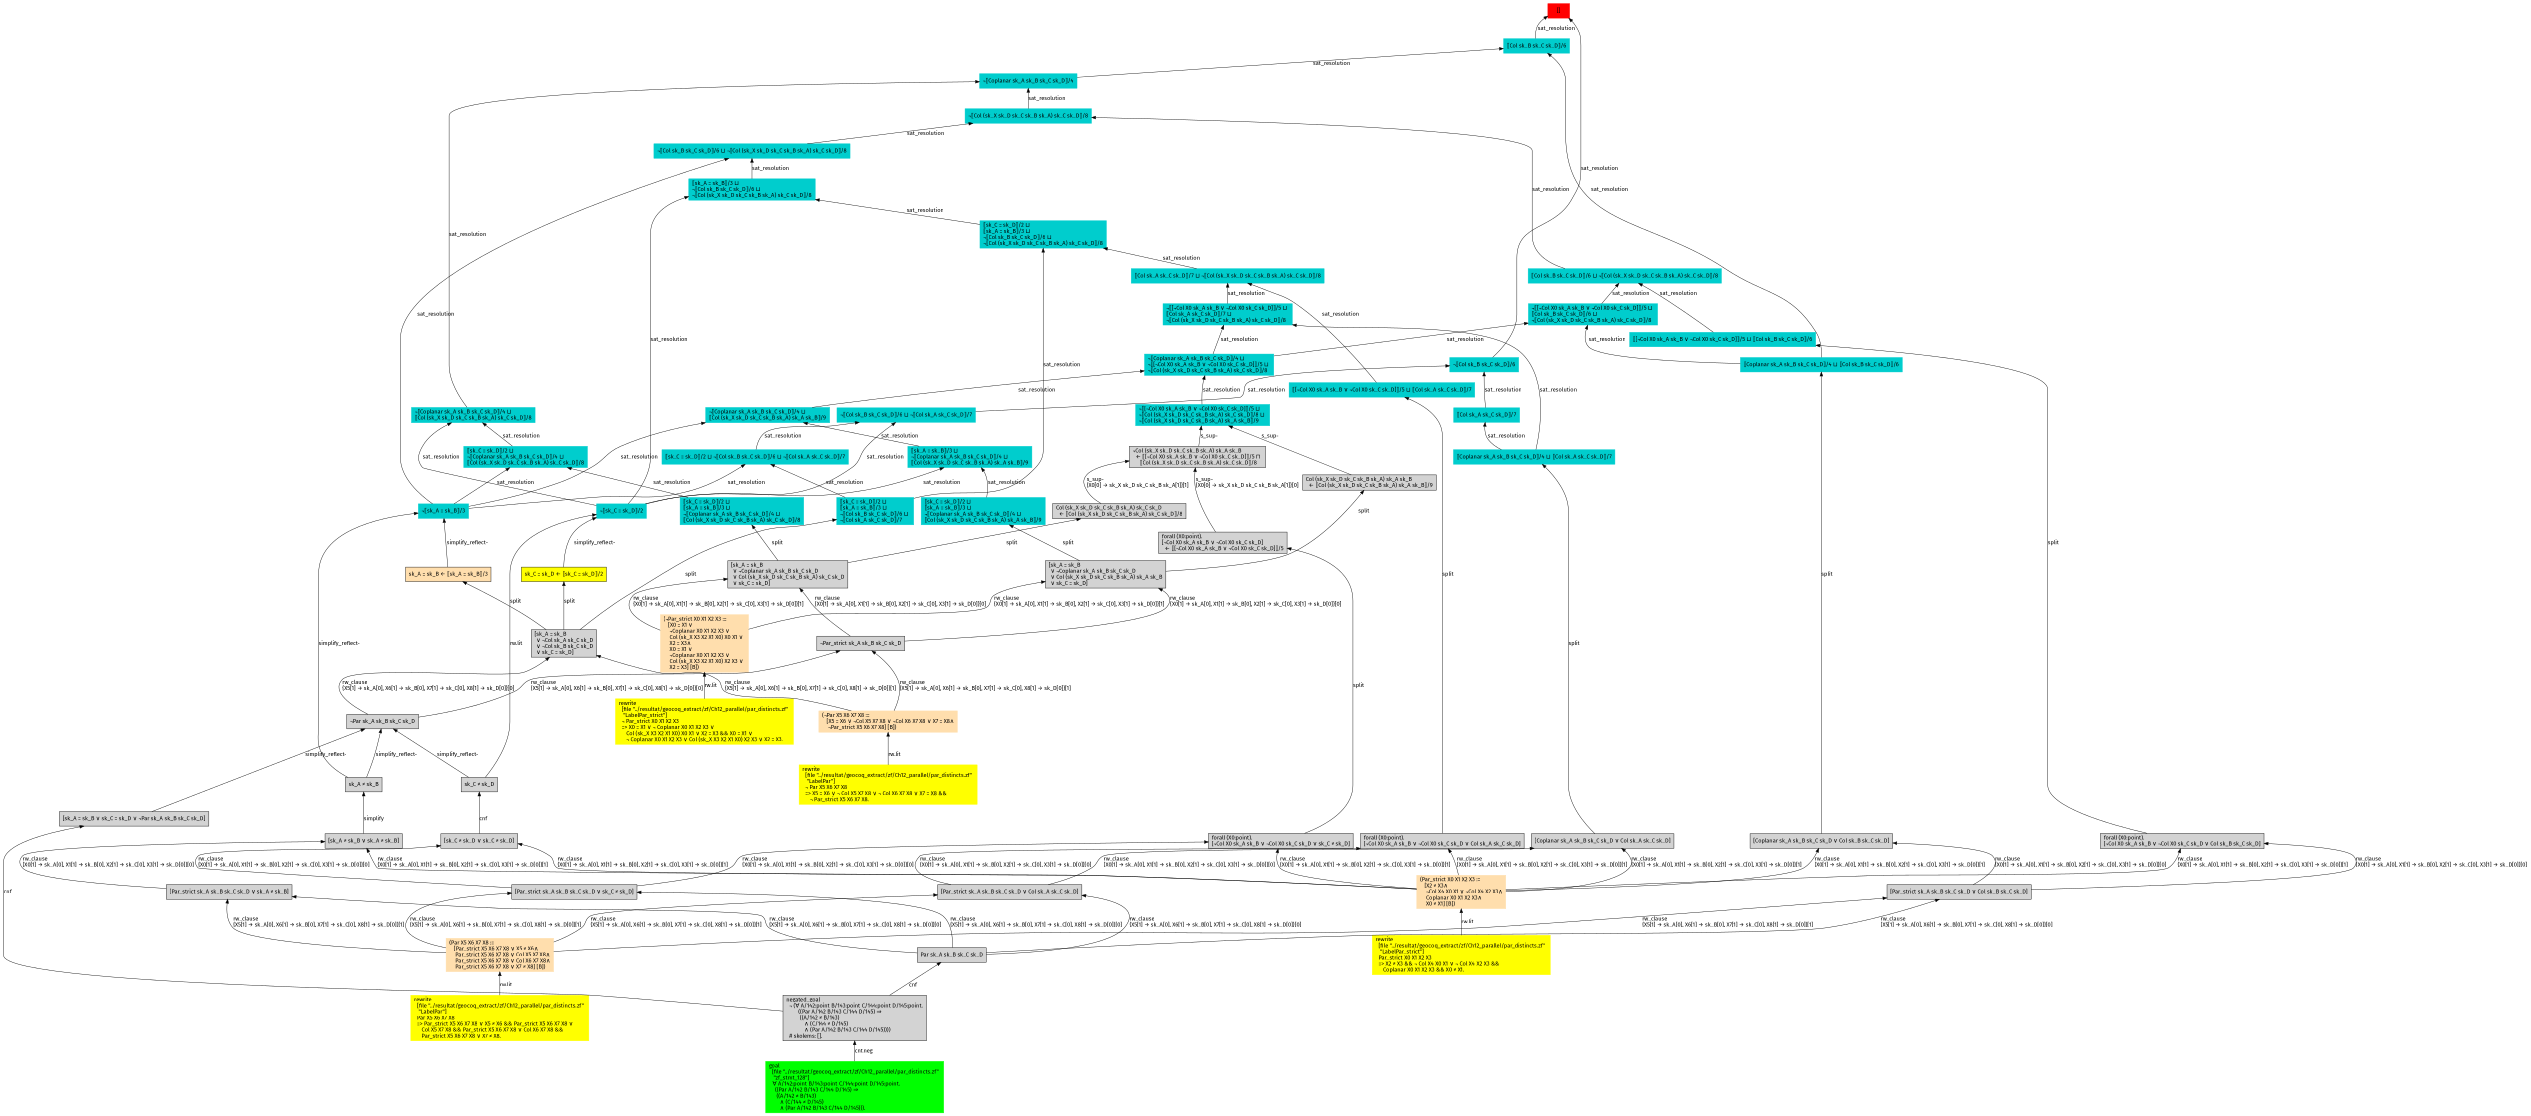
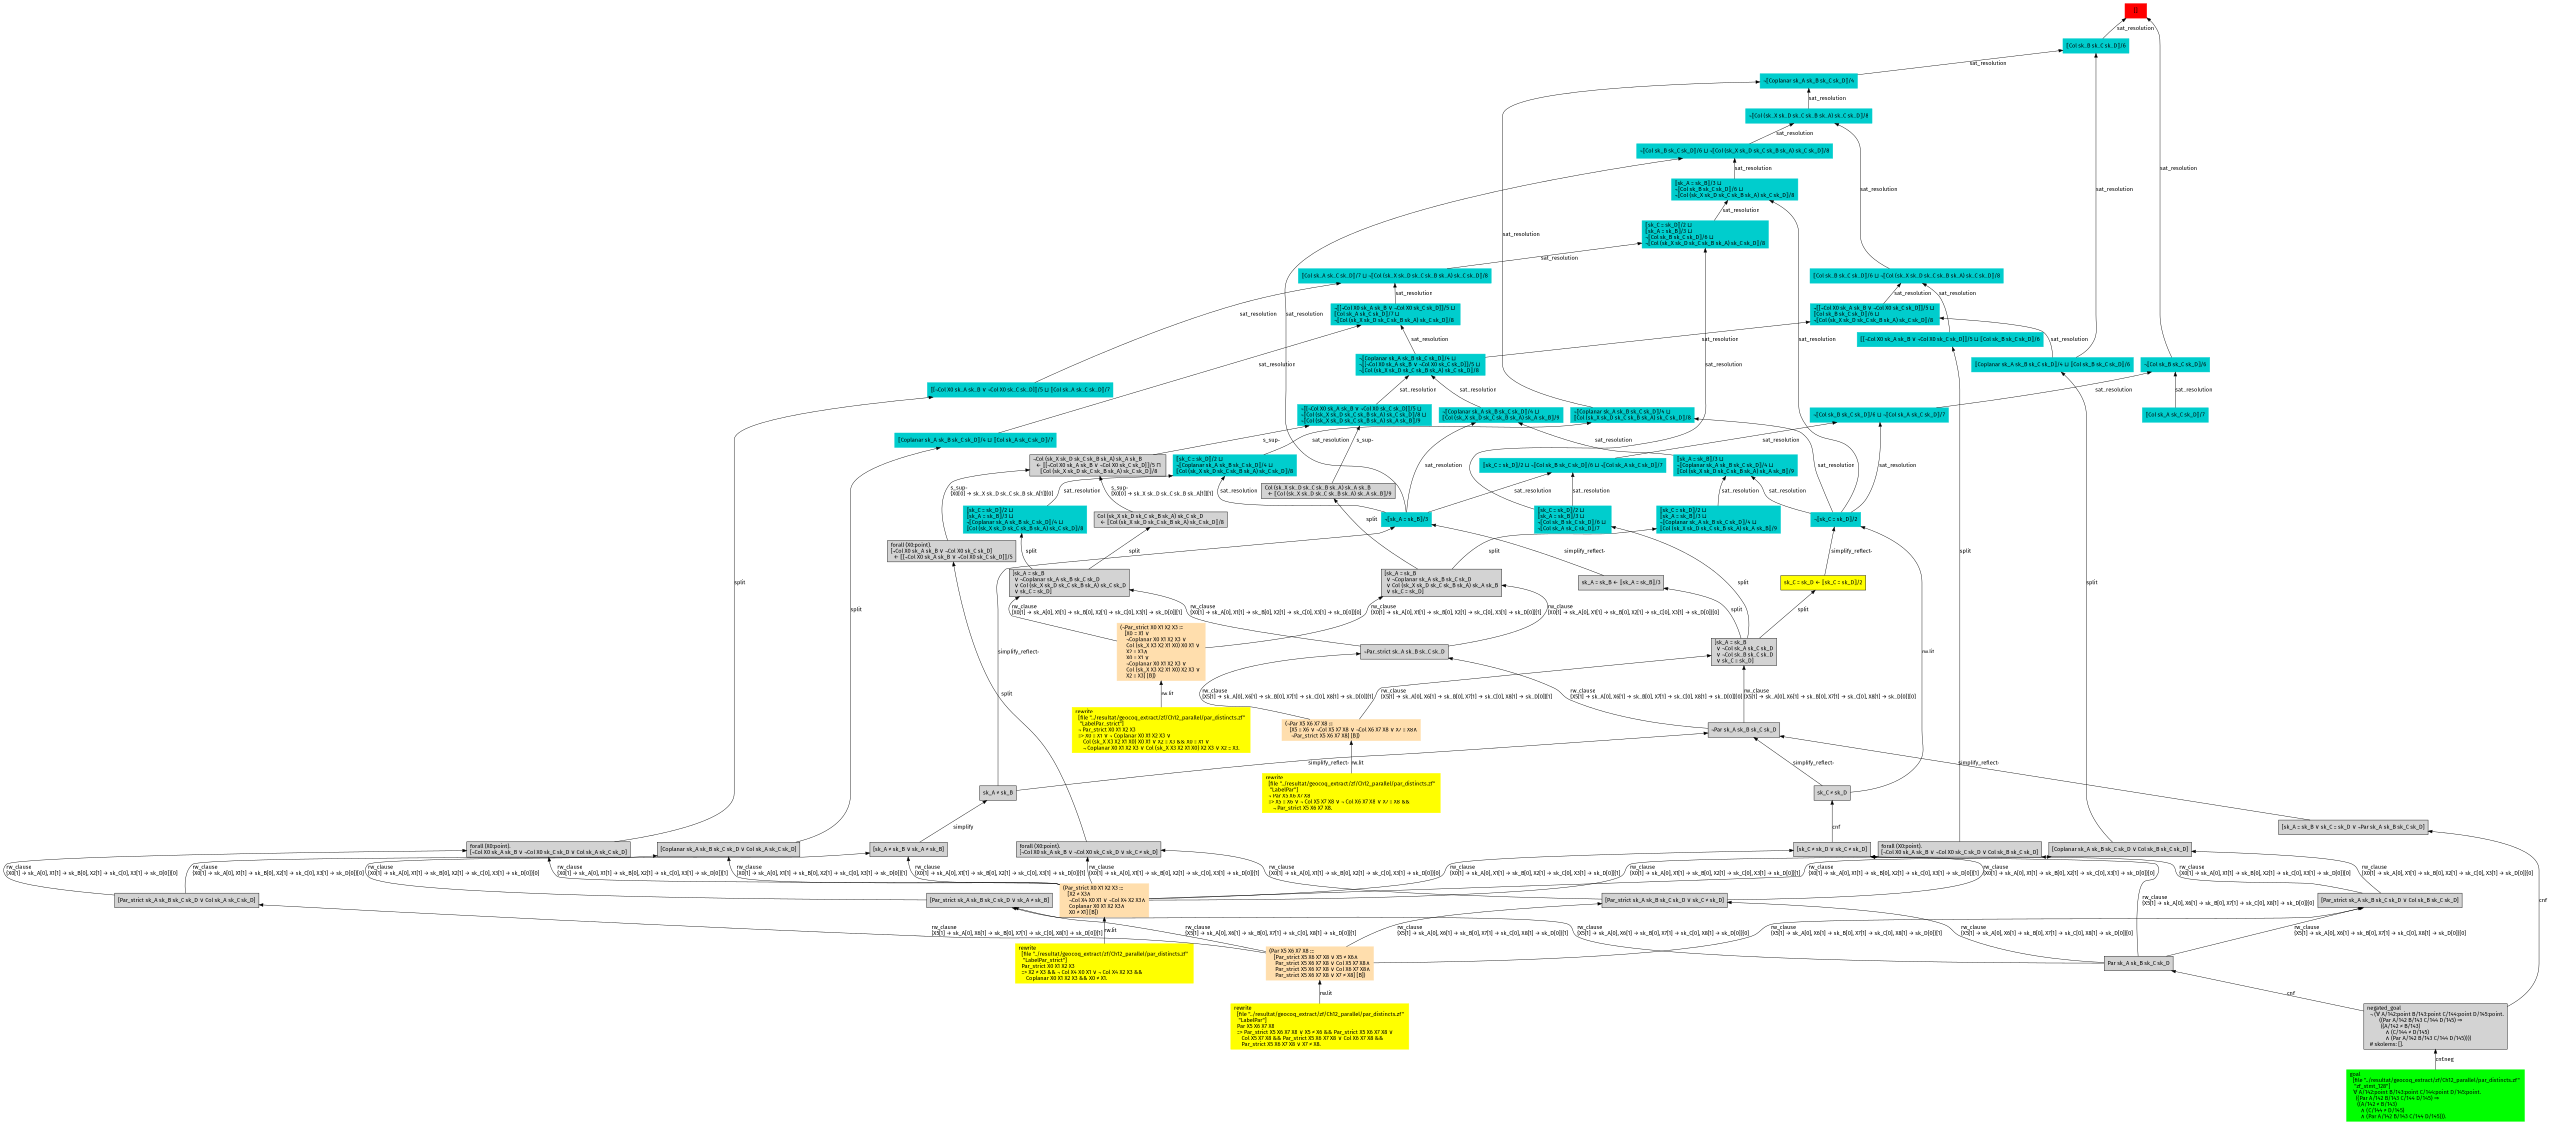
(1489, 441) -> none
(448, 574) -> (1621, 583)
(1089, 944) -> (2096, 861)
